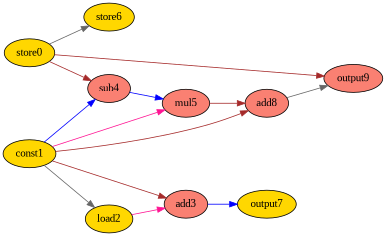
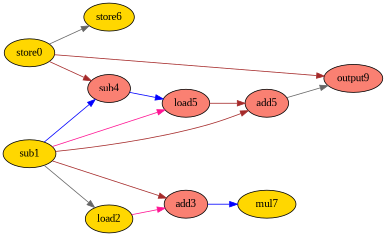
(186, 103) -> (186, 103)
(267, 103) -> (267, 103)
(30, 154) -> (30, 154)
(267, 204) -> (267, 204)
